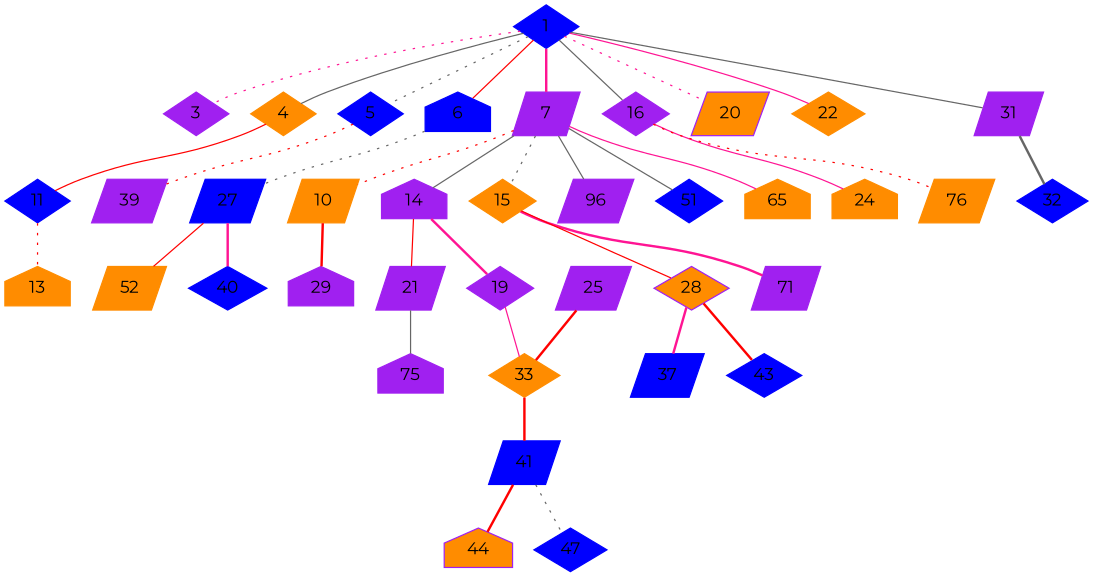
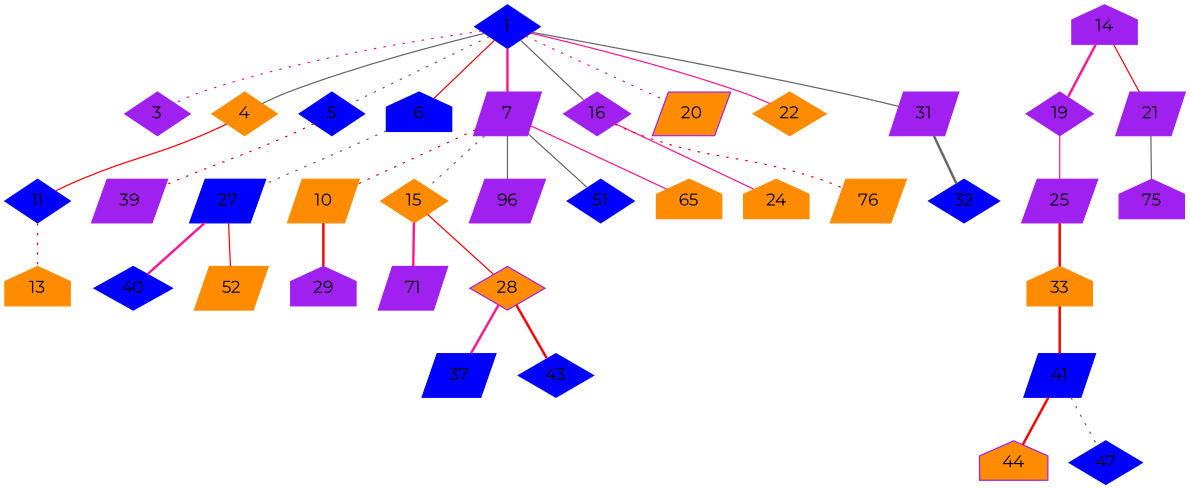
(474, 162) -> none
(512, 332) -> (1060, 158)
(524, 375) -> (1060, 288)
